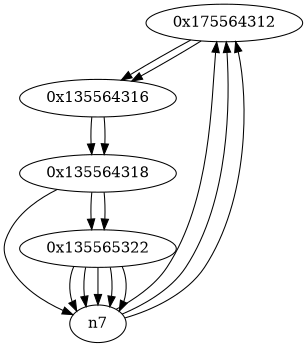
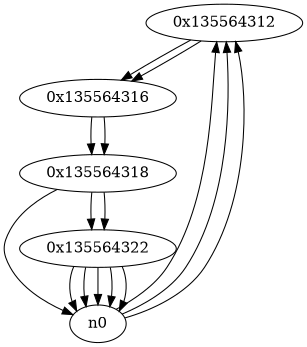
(224, 23) -> (224, 23)
(98, 249) -> (98, 249)
(98, 324) -> (98, 324)
